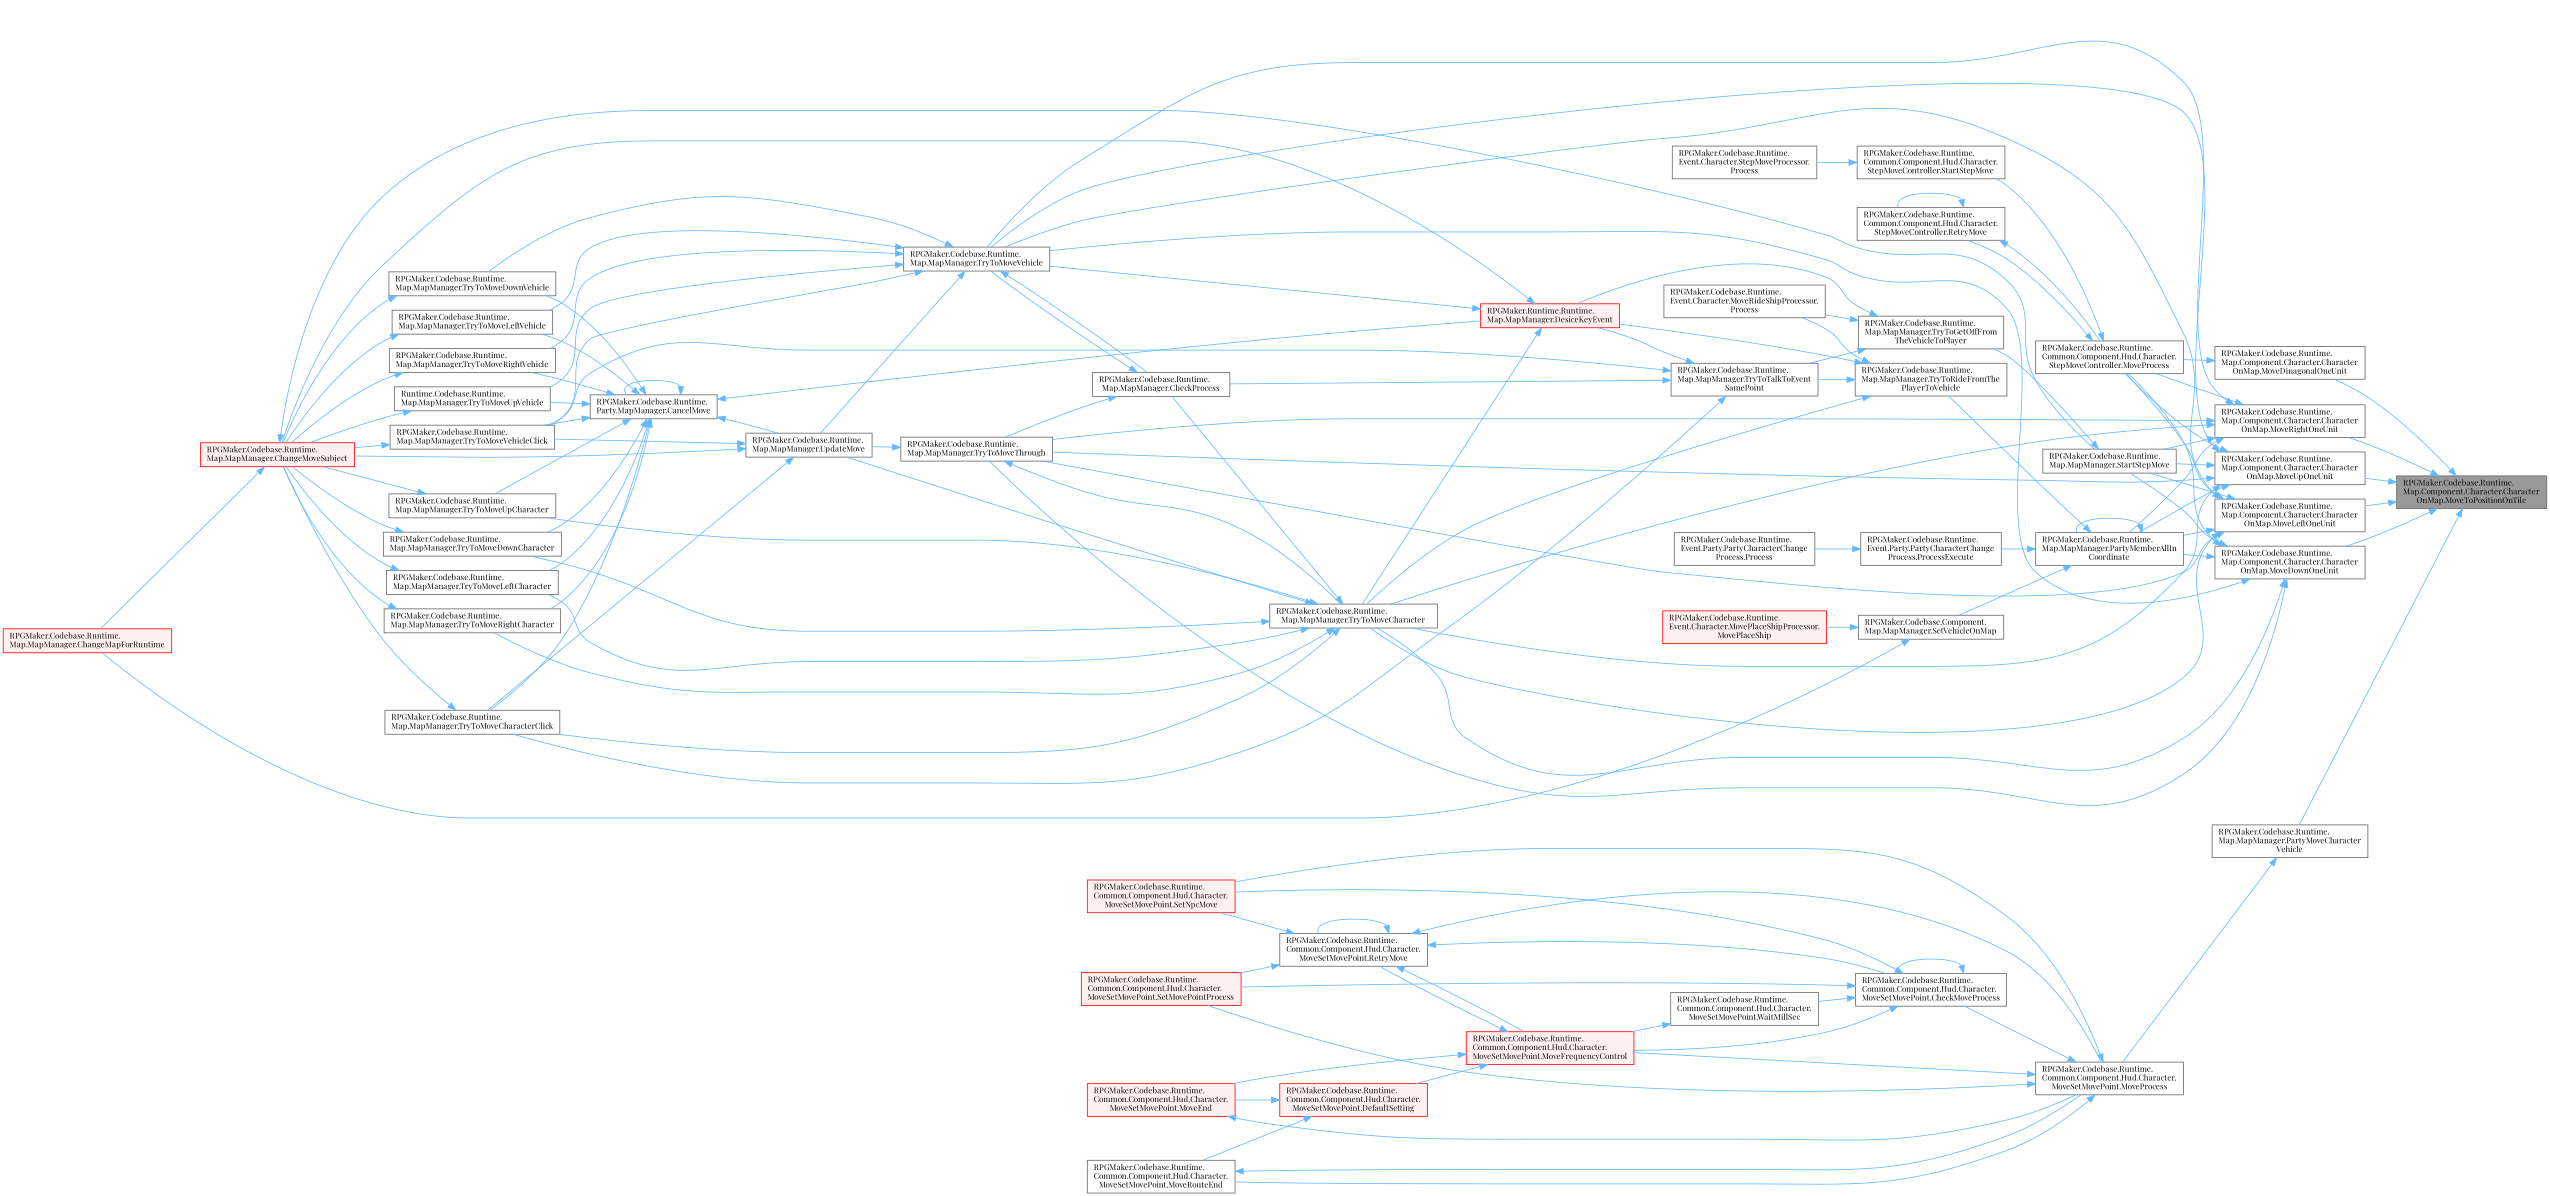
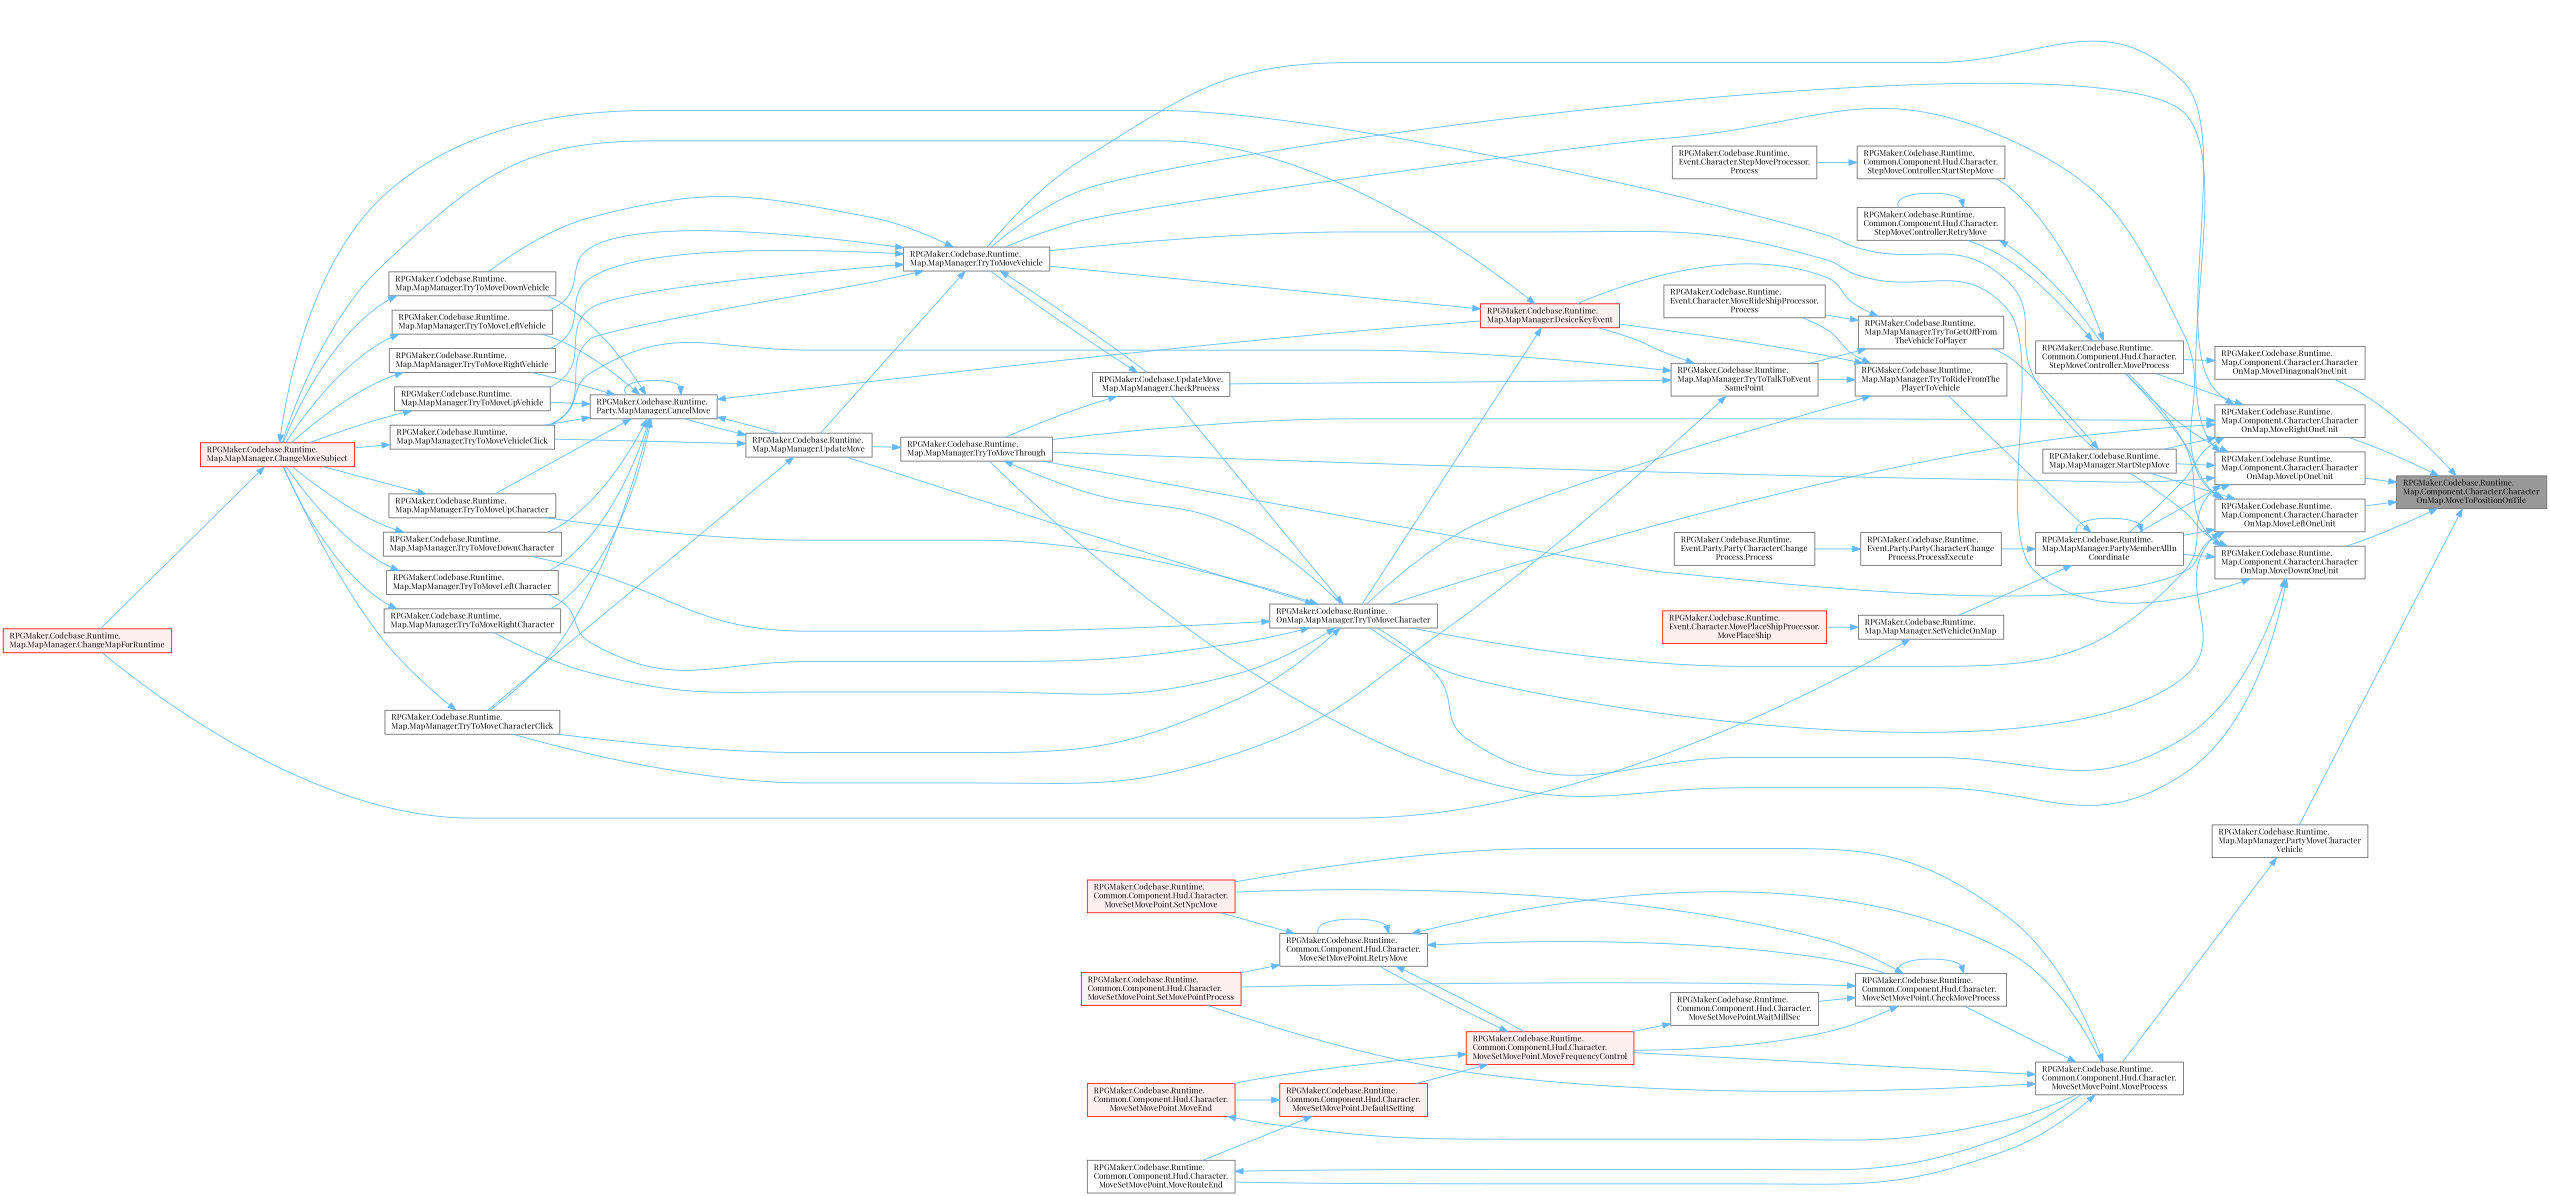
(1550, 316) -> (1550, 316)
(1161, 384) -> (1161, 384)
(472, 399) -> (472, 399)
(546, 457) -> (711, 426)
(1354, 616) -> (1354, 616)
(1931, 627) -> (1931, 627)
